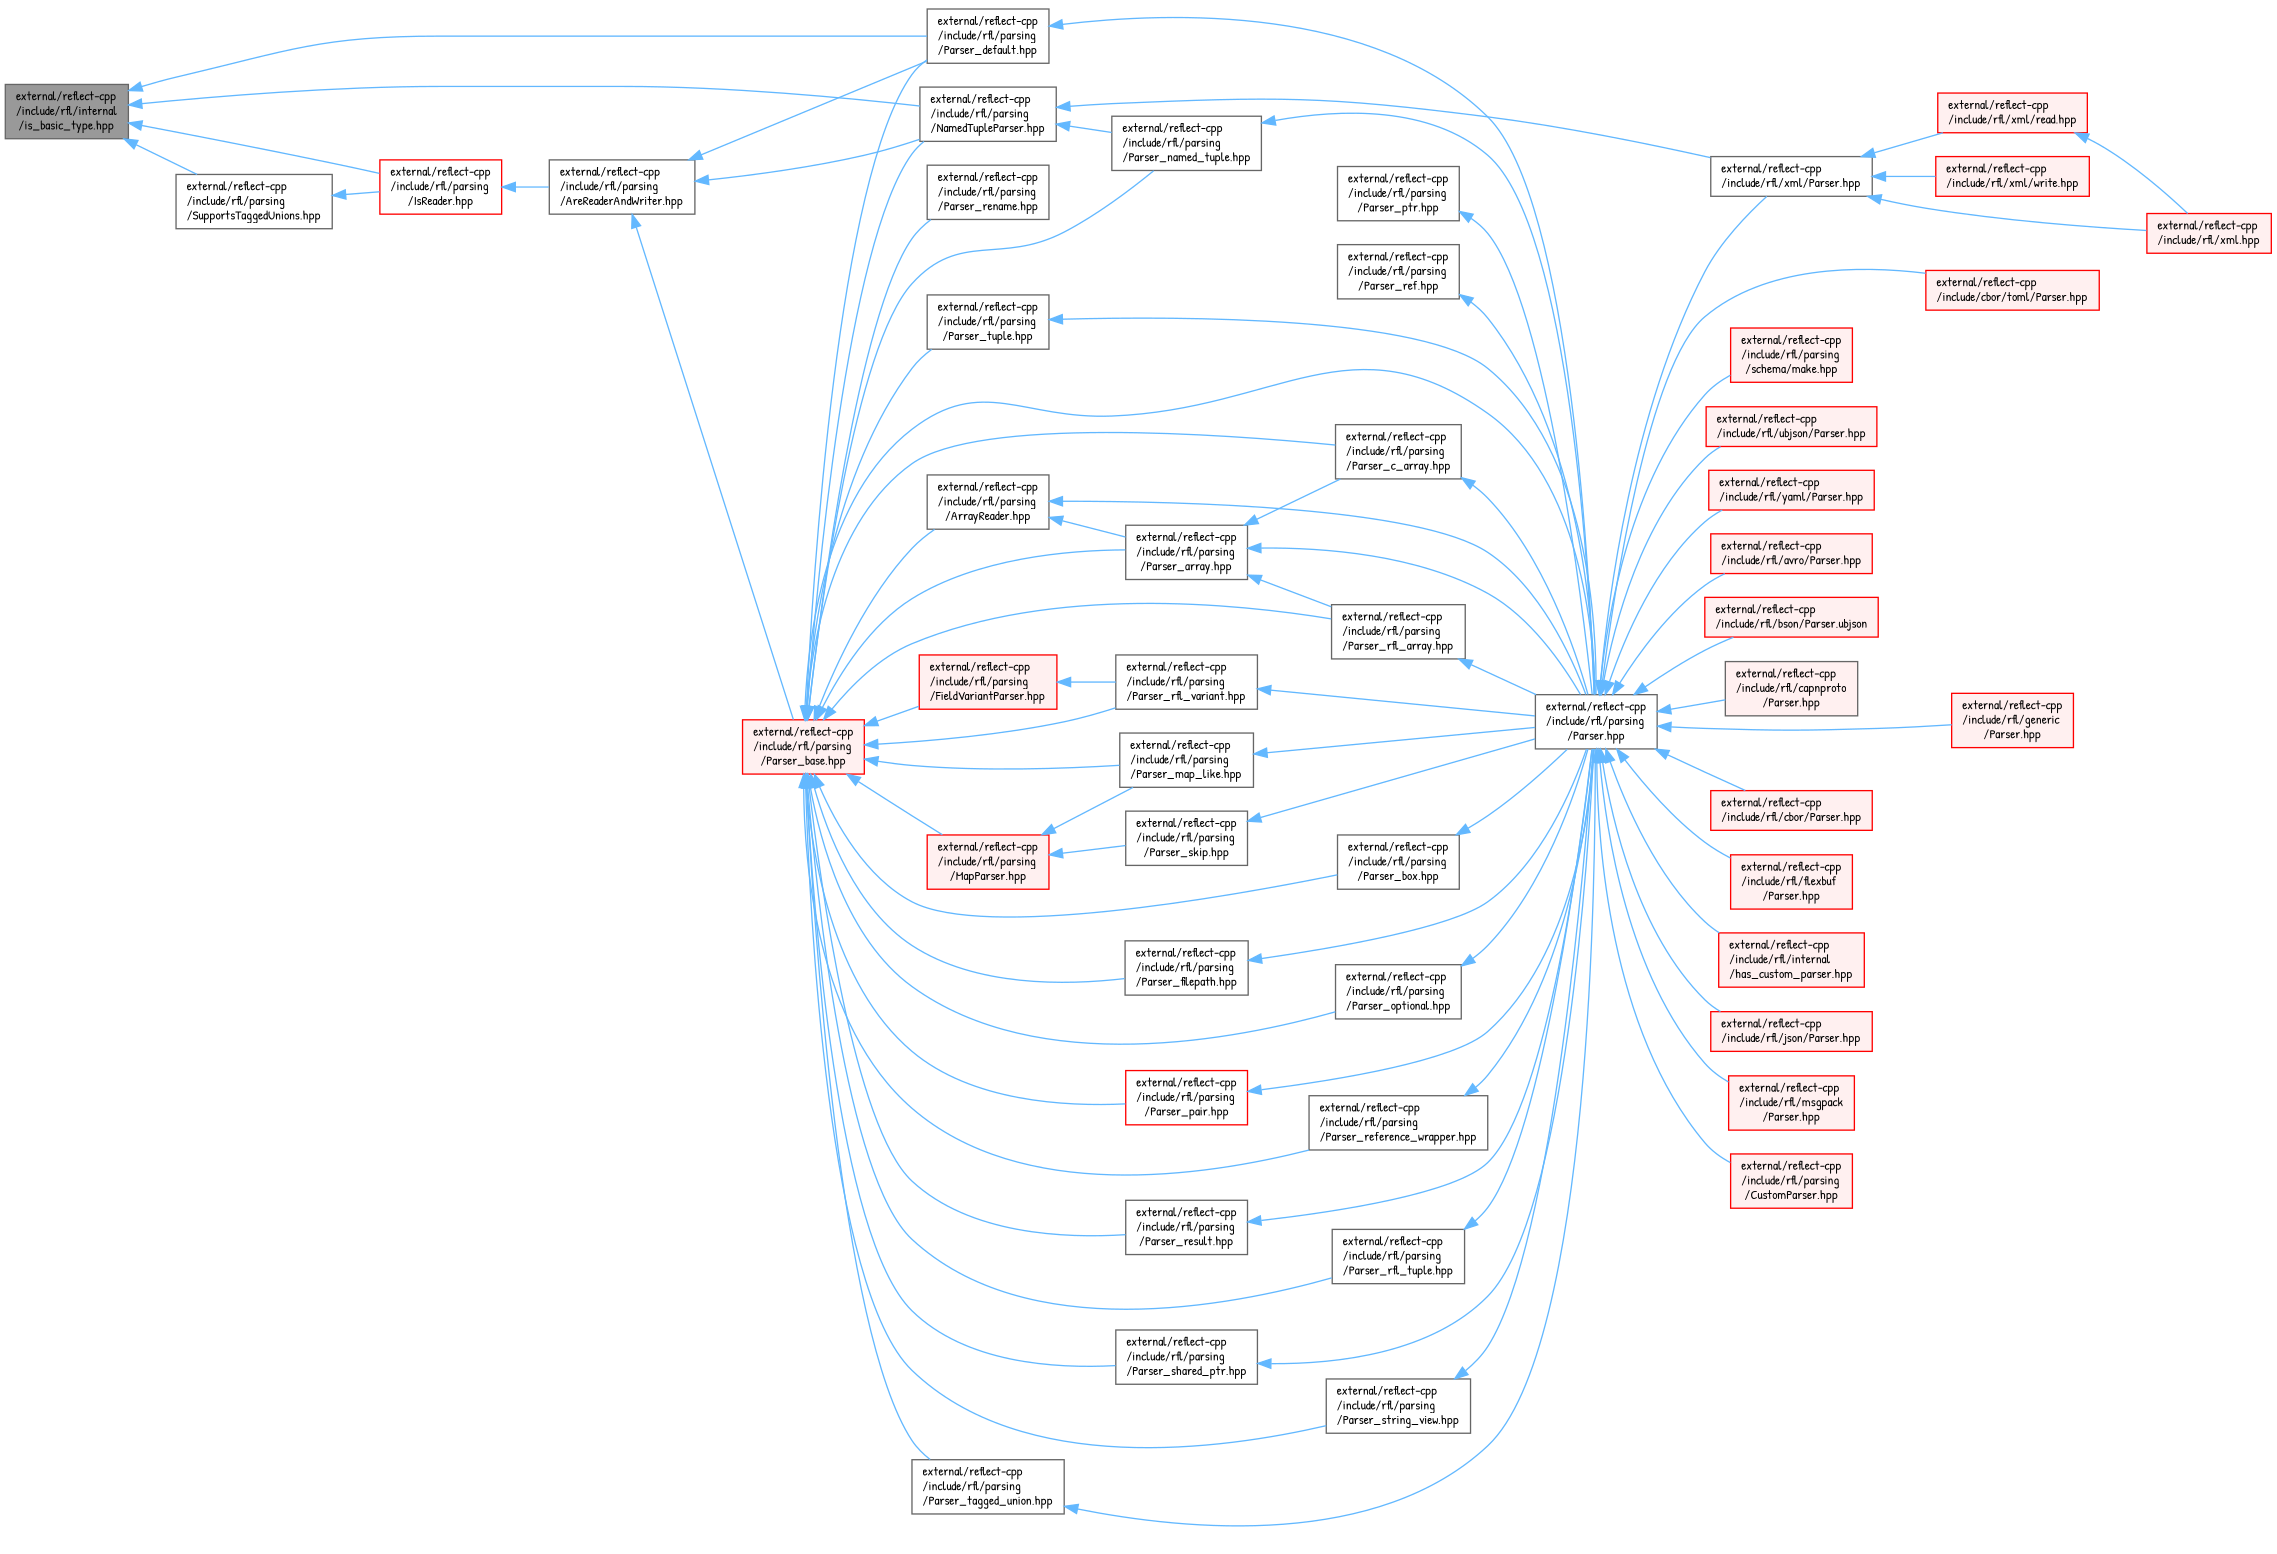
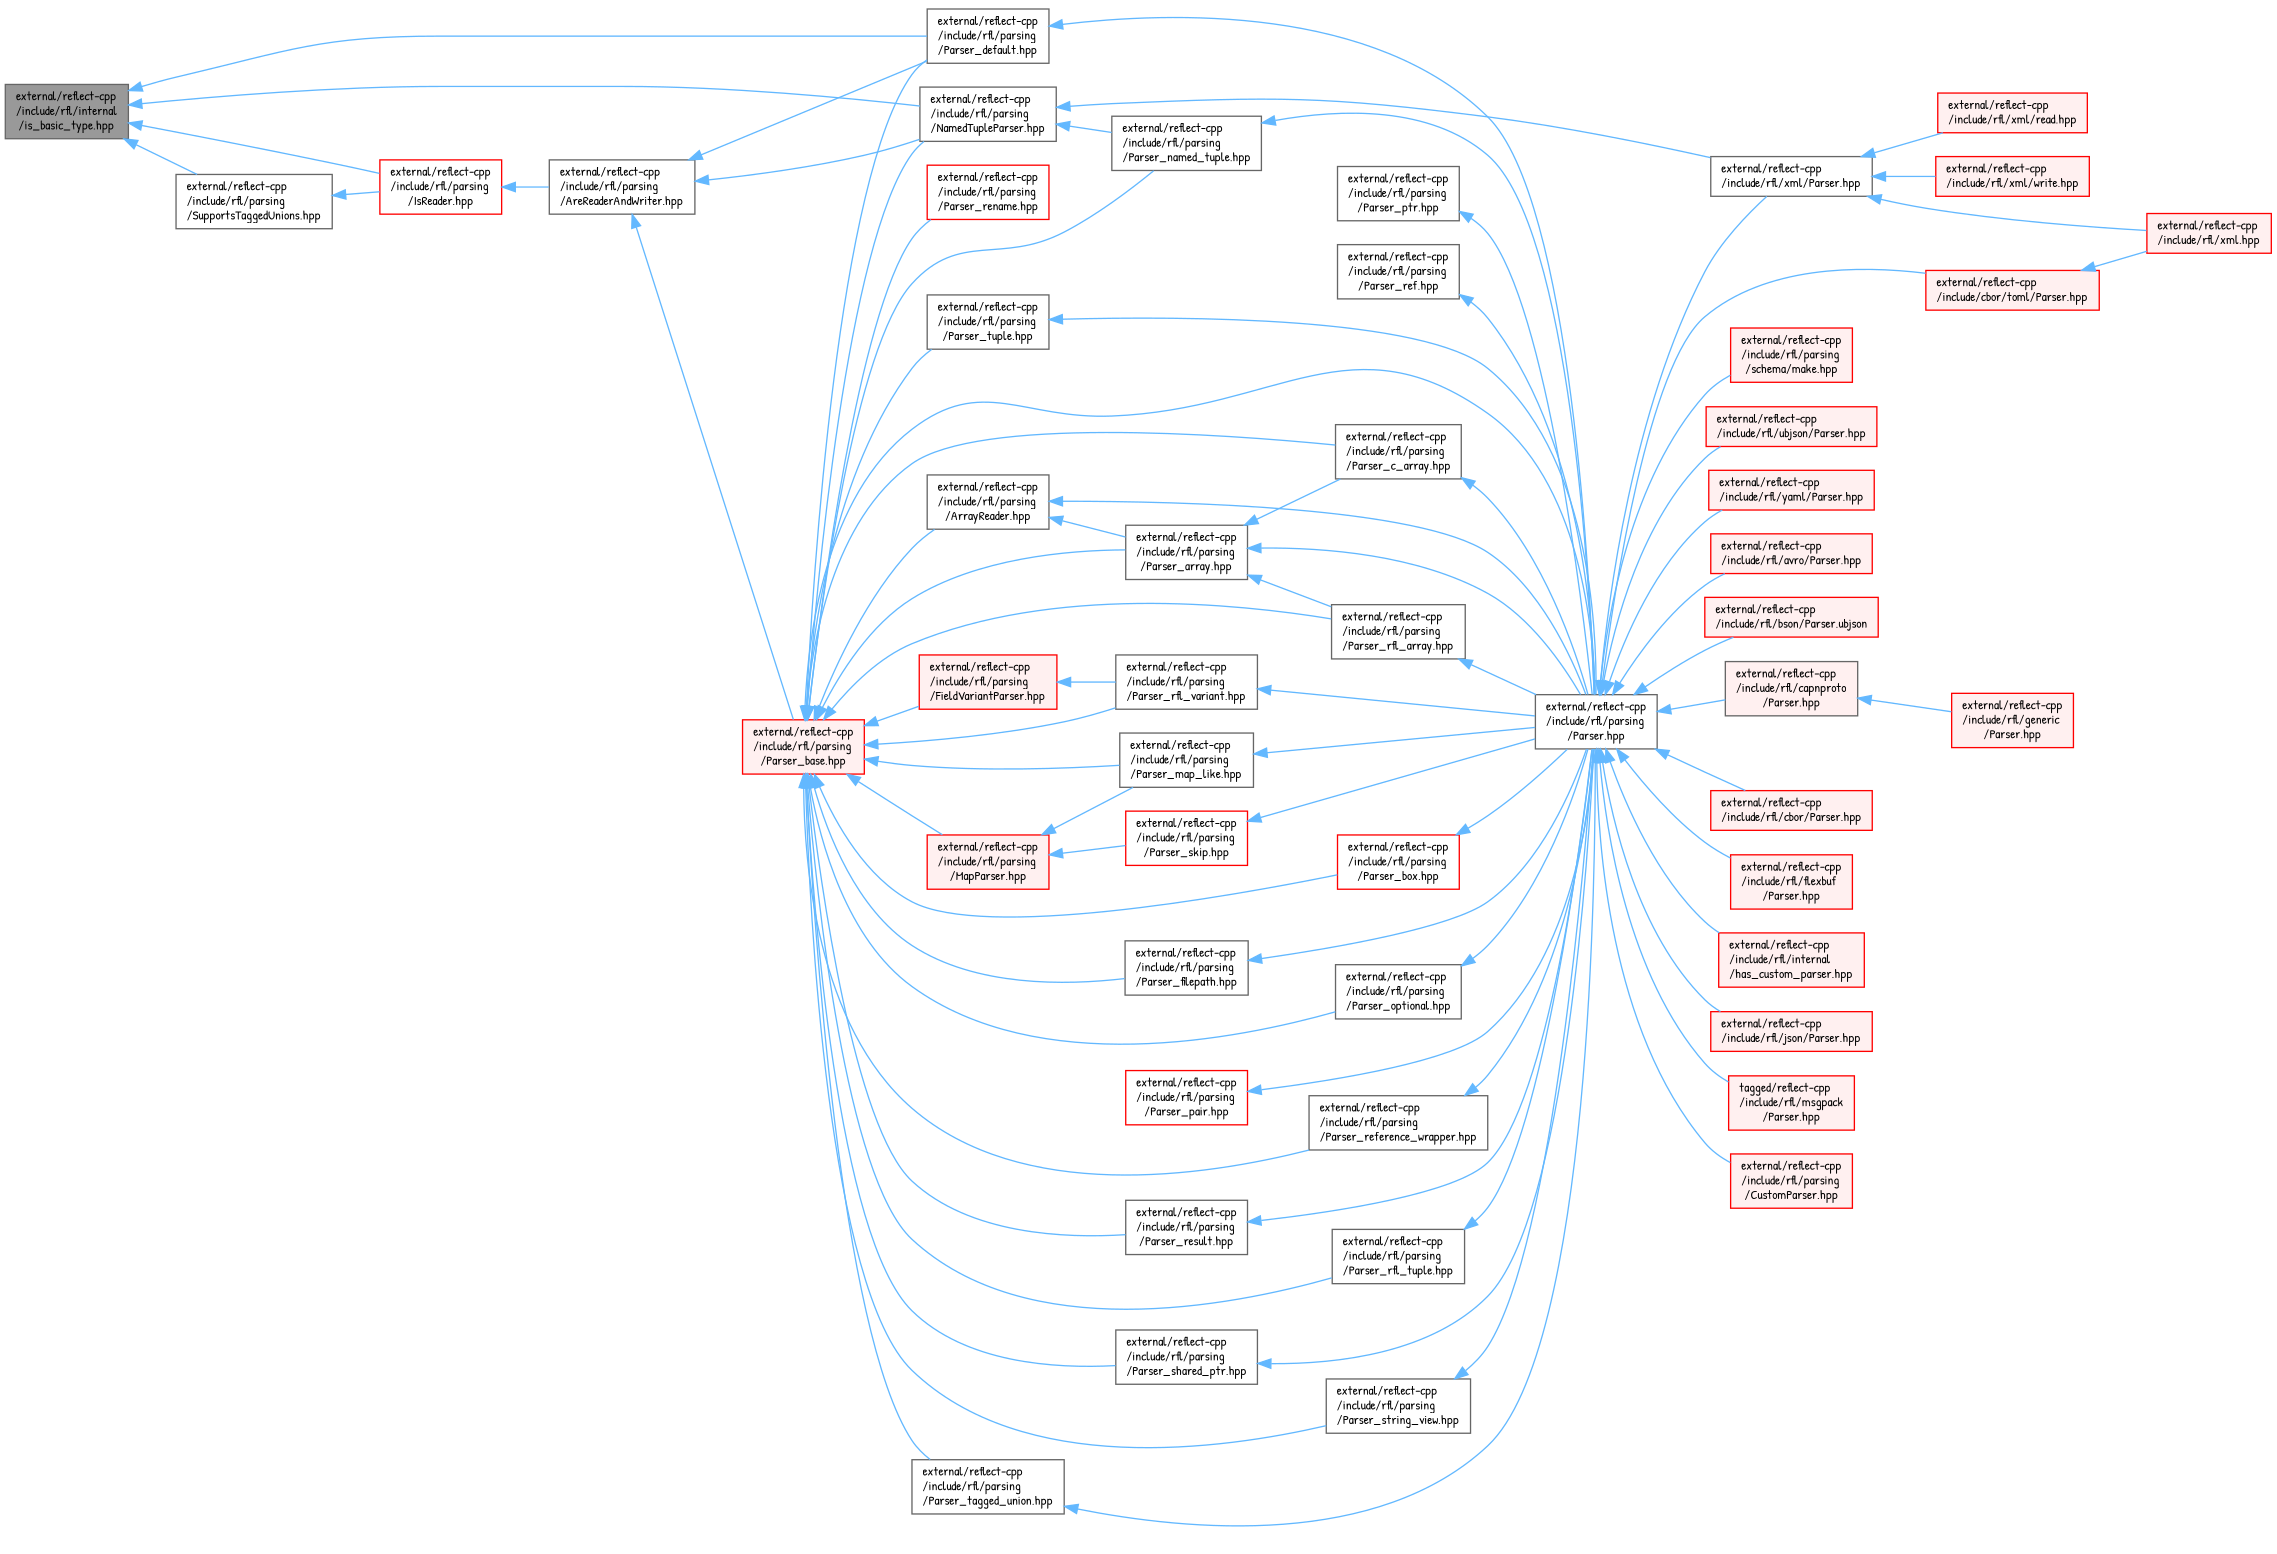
(2140, 173) -> (2121, 259)
(988, 192) -> (988, 192)
(1811, 730) -> (1911, 706)
(1187, 838) -> (1187, 838)
(1398, 862) -> (1398, 862)
(889, 1028) -> none
(1792, 1103) -> (1792, 1103)
